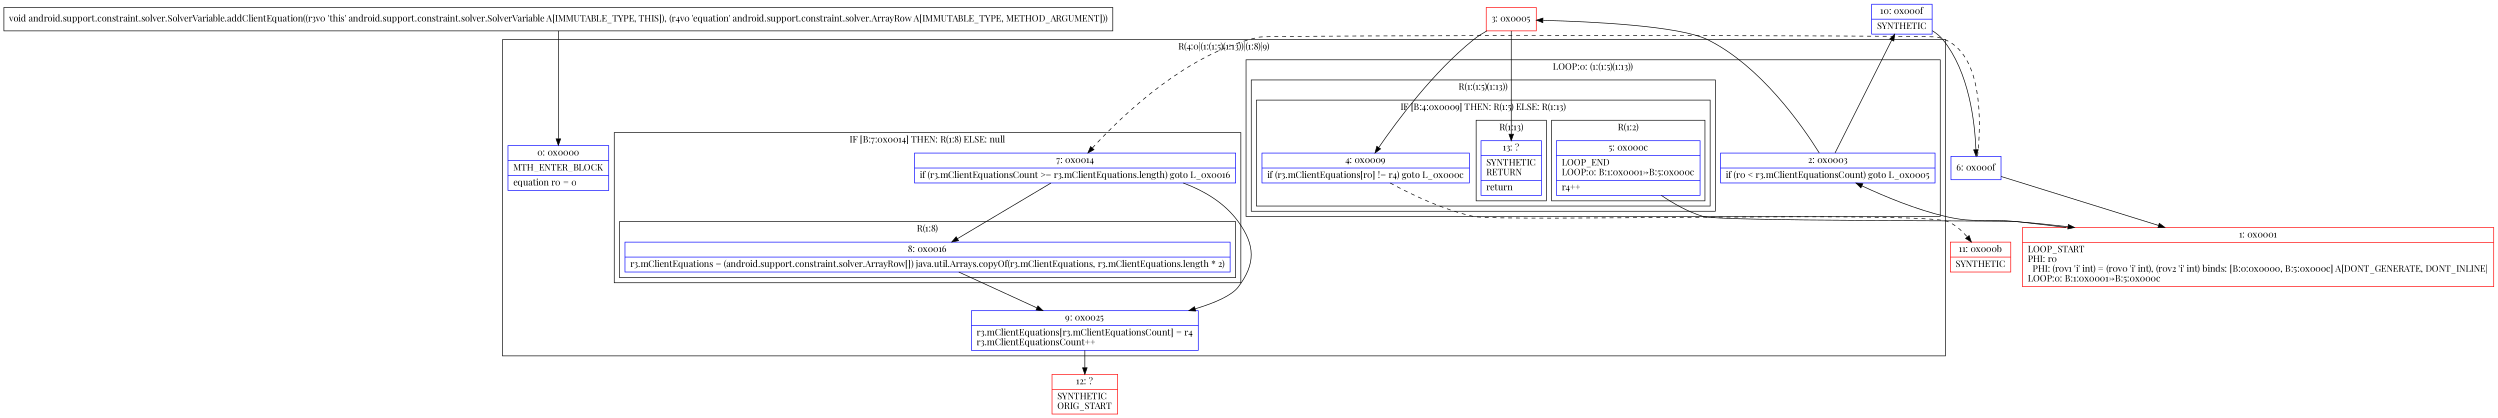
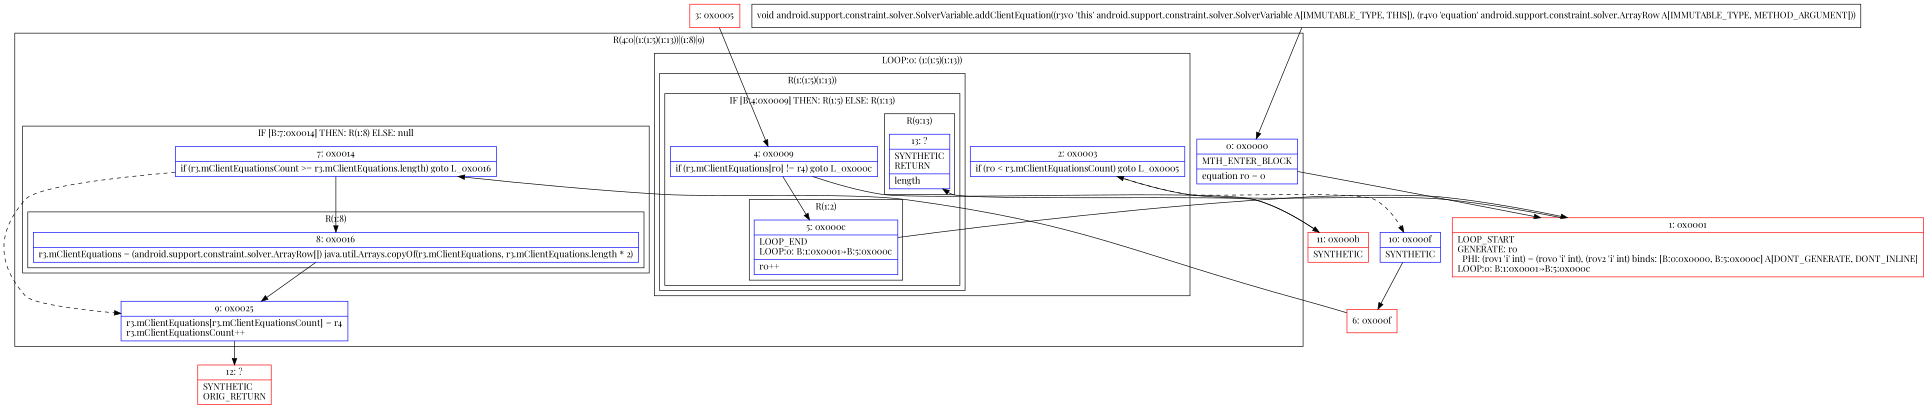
(1565, 36) -> (913, 201)
(1719, 47) -> none
(1511, 85) -> (1138, 198)
(1863, 97) -> (1264, 195)
(1511, 128) -> (920, 121)
(1976, 168) -> (1372, 321)
(1500, 188) -> (908, 181)
(1571, 188) -> (769, 267)
none -> (792, 191)
(2080, 201) -> (1404, 191)
(1678, 217) -> (1066, 195)
(1250, 245) -> (8, 226)
(2044, 259) -> (1489, 250)
(1085, 406) -> (234, 397)
